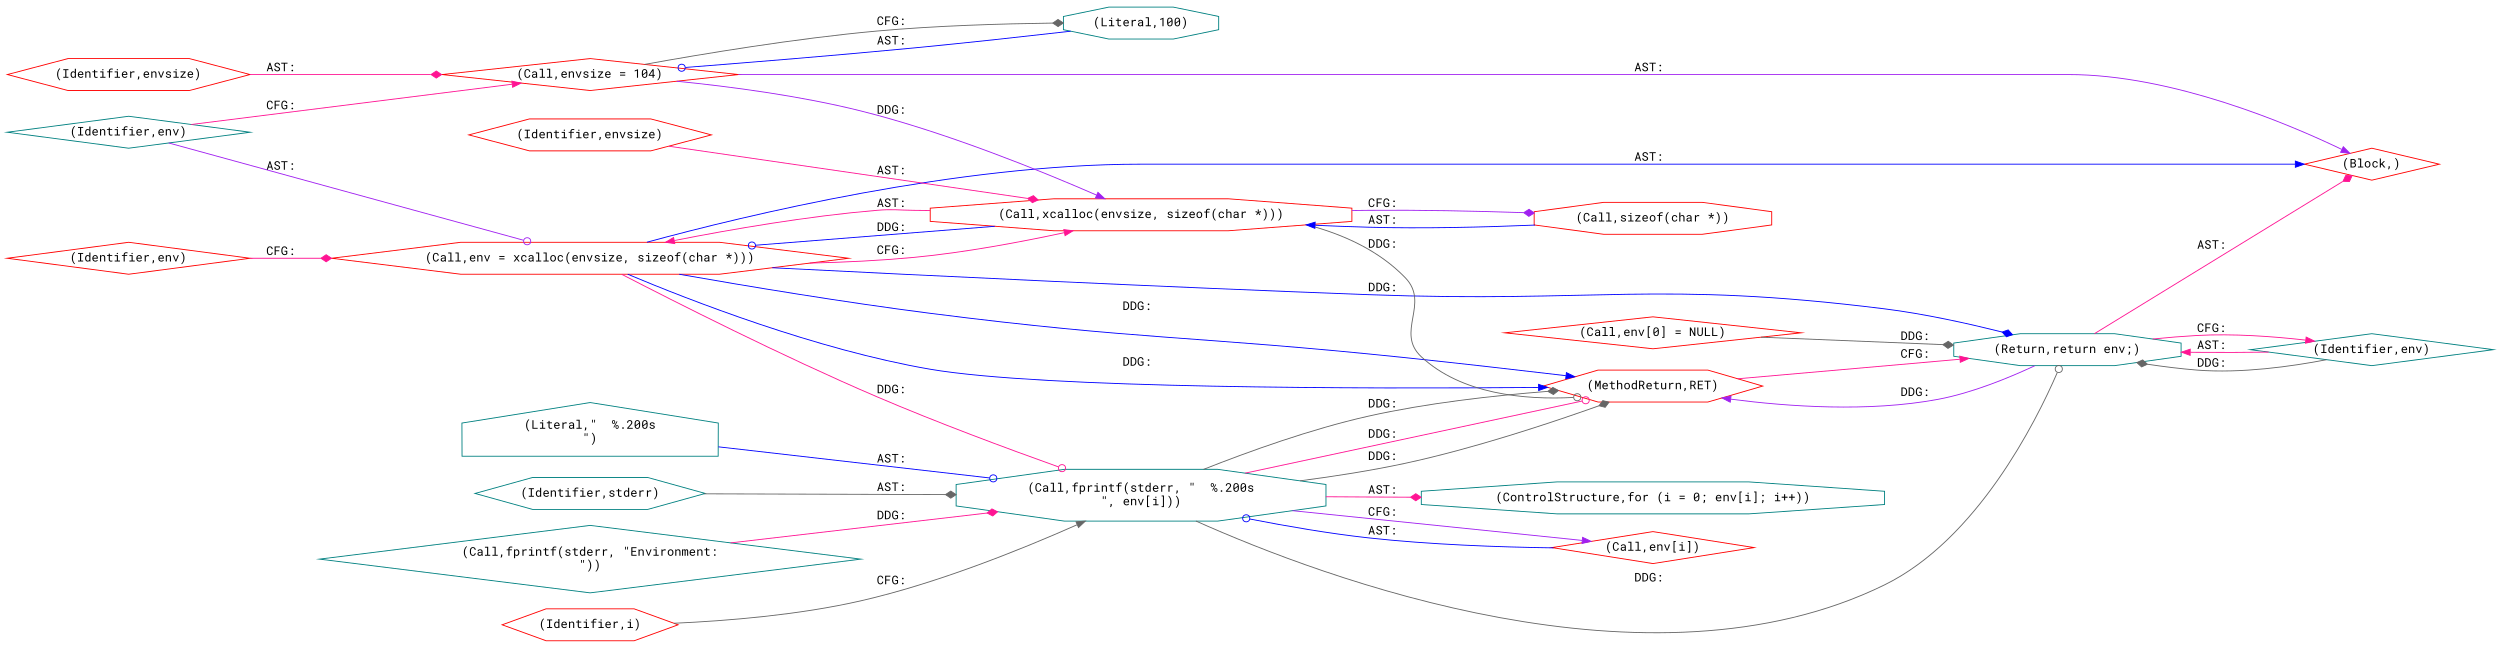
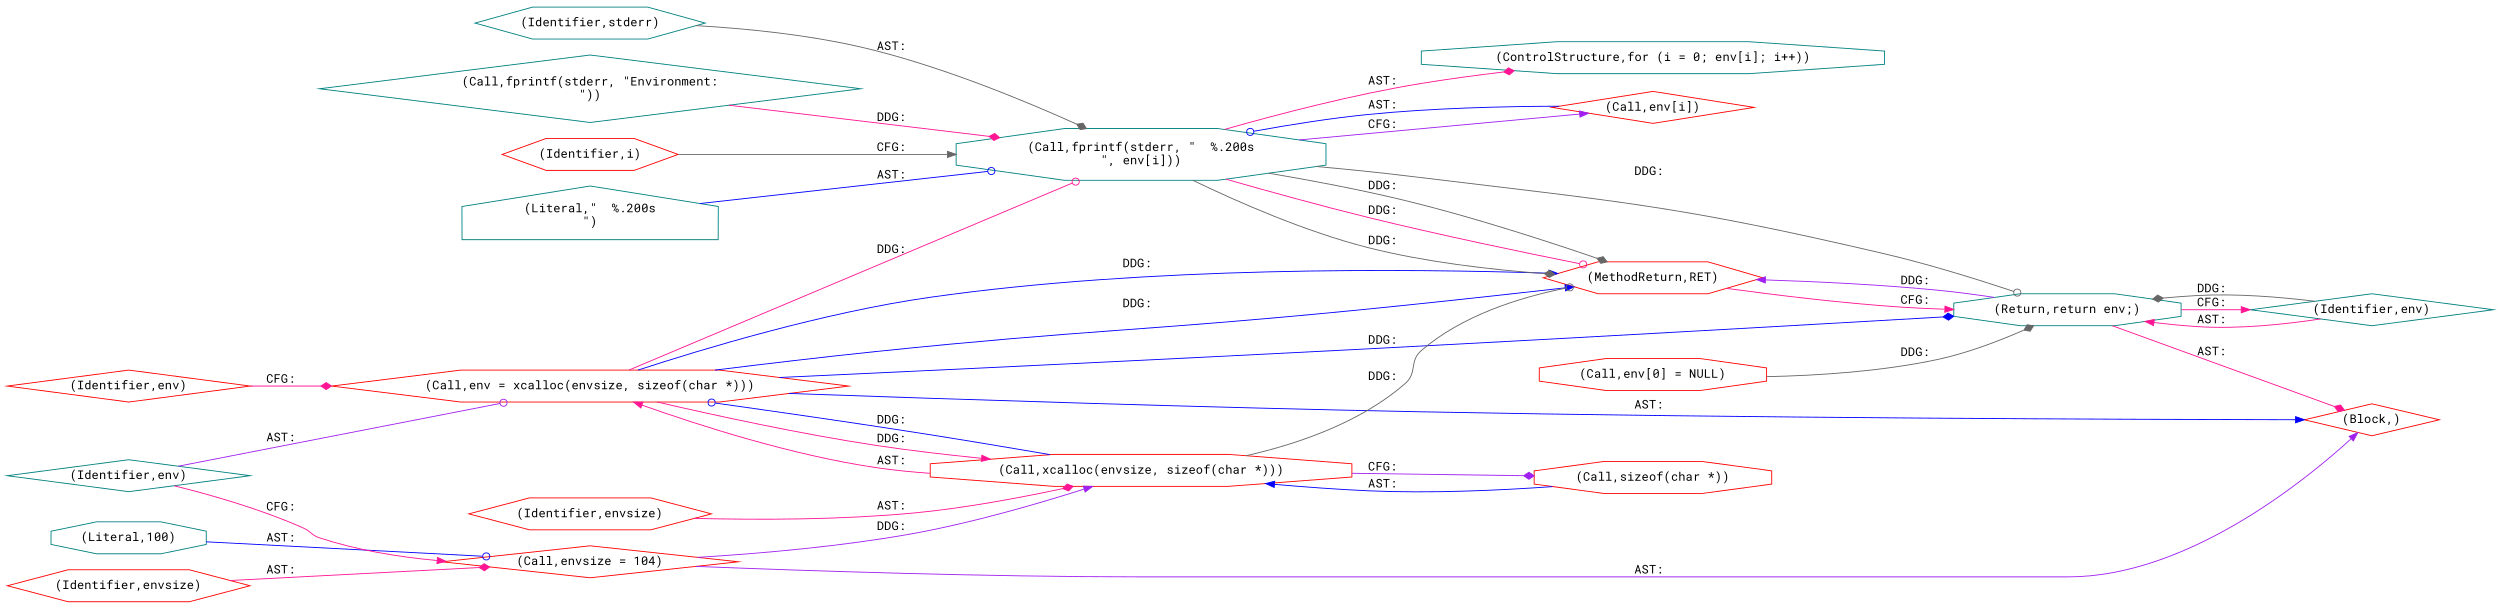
(848, 34) -> none
(895, 251) -> (895, 439)
(1653, 333) -> (1653, 375)
